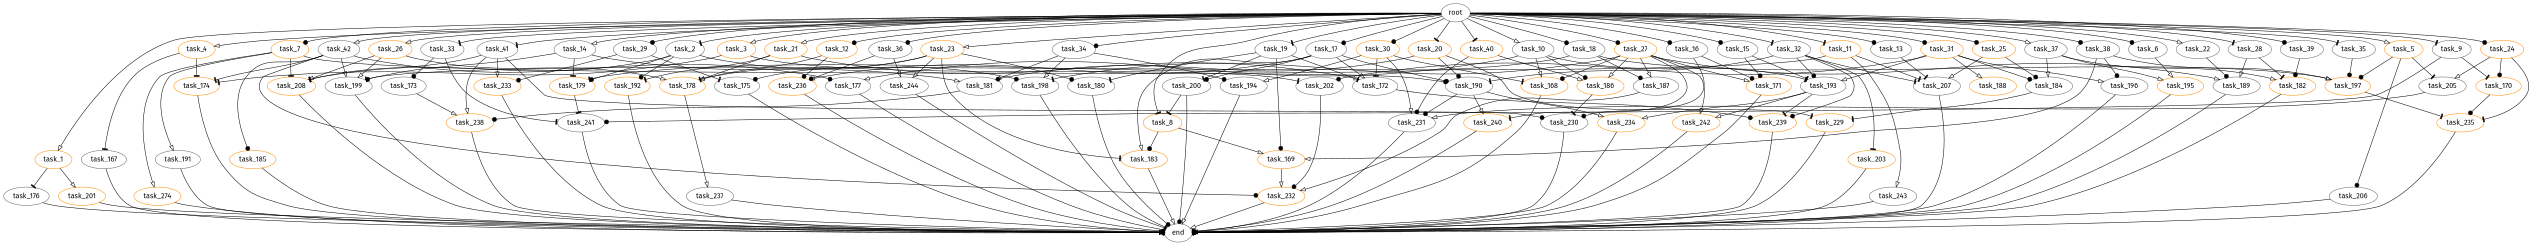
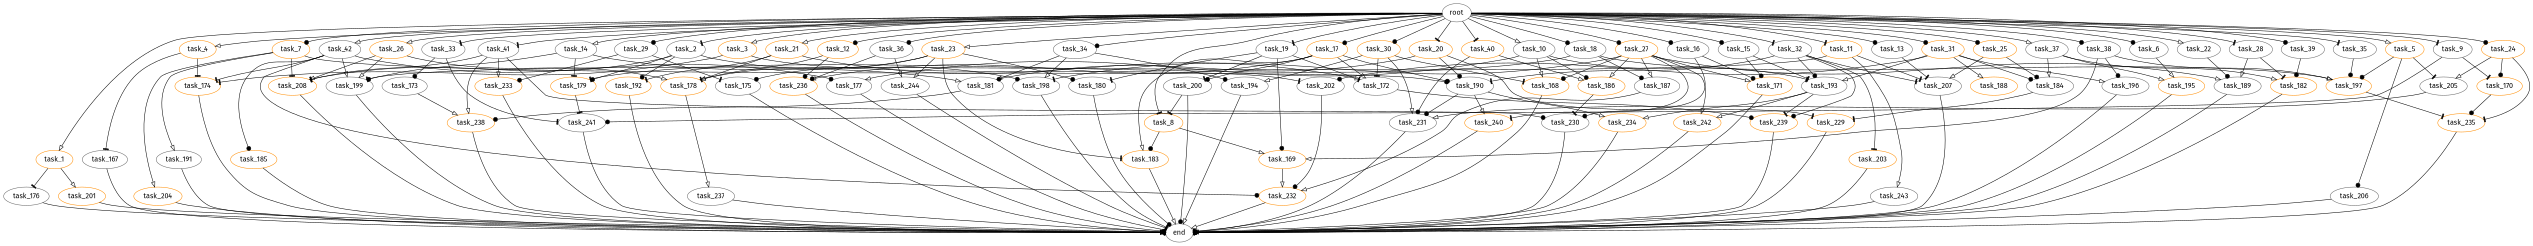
(1326, 49) -> (1327, 49)
(157, 196) -> (158, 196)
